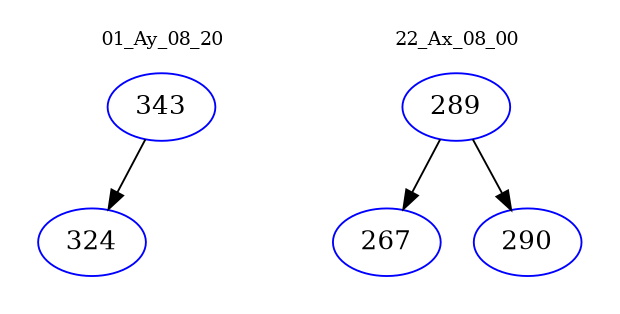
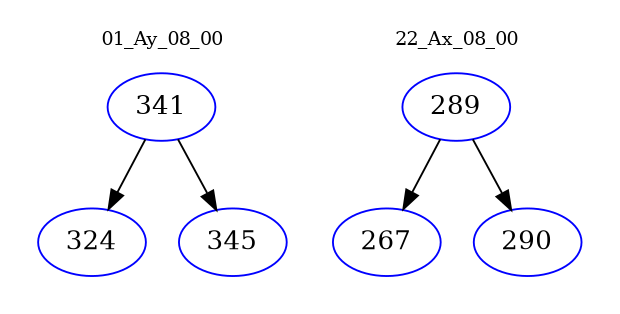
(162, 40) -> (162, 40)
(161, 107) -> (161, 107)
none -> (233, 242)
